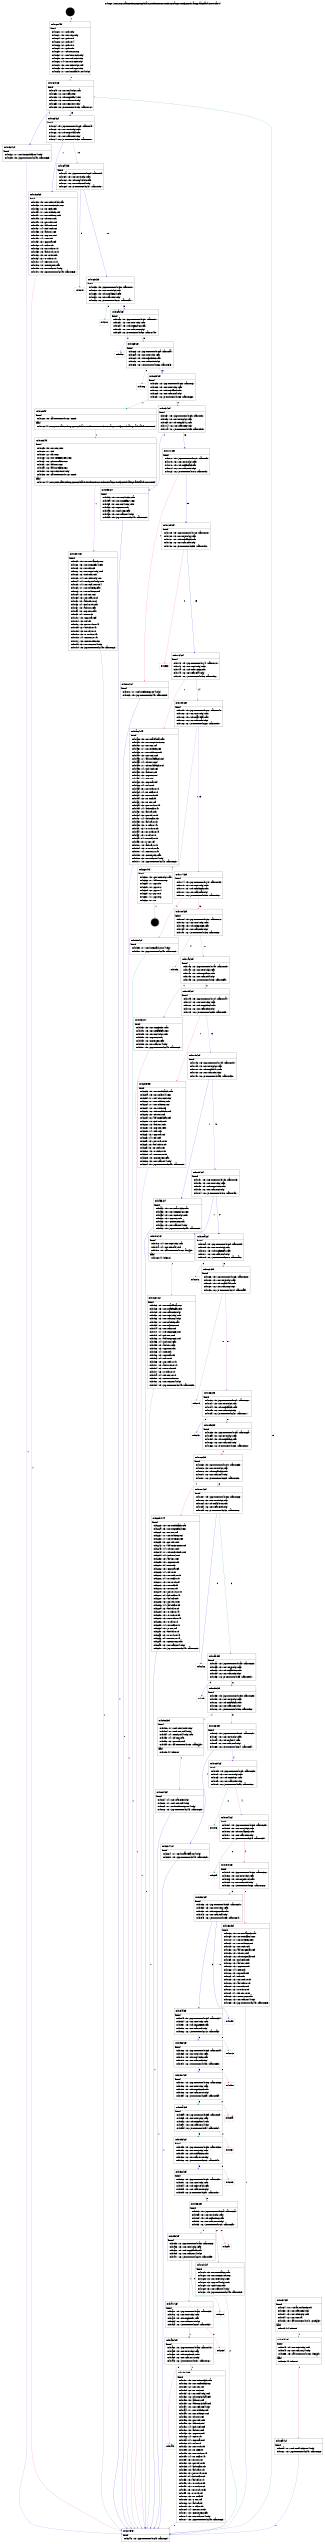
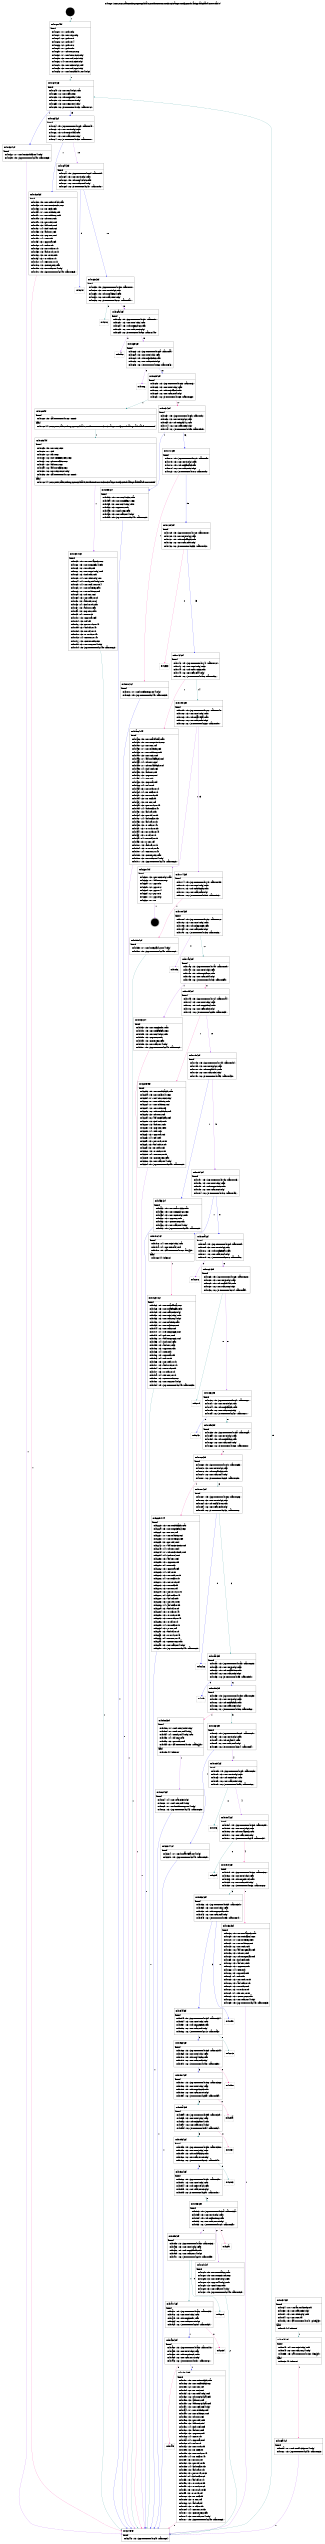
(199, 903) -> none
